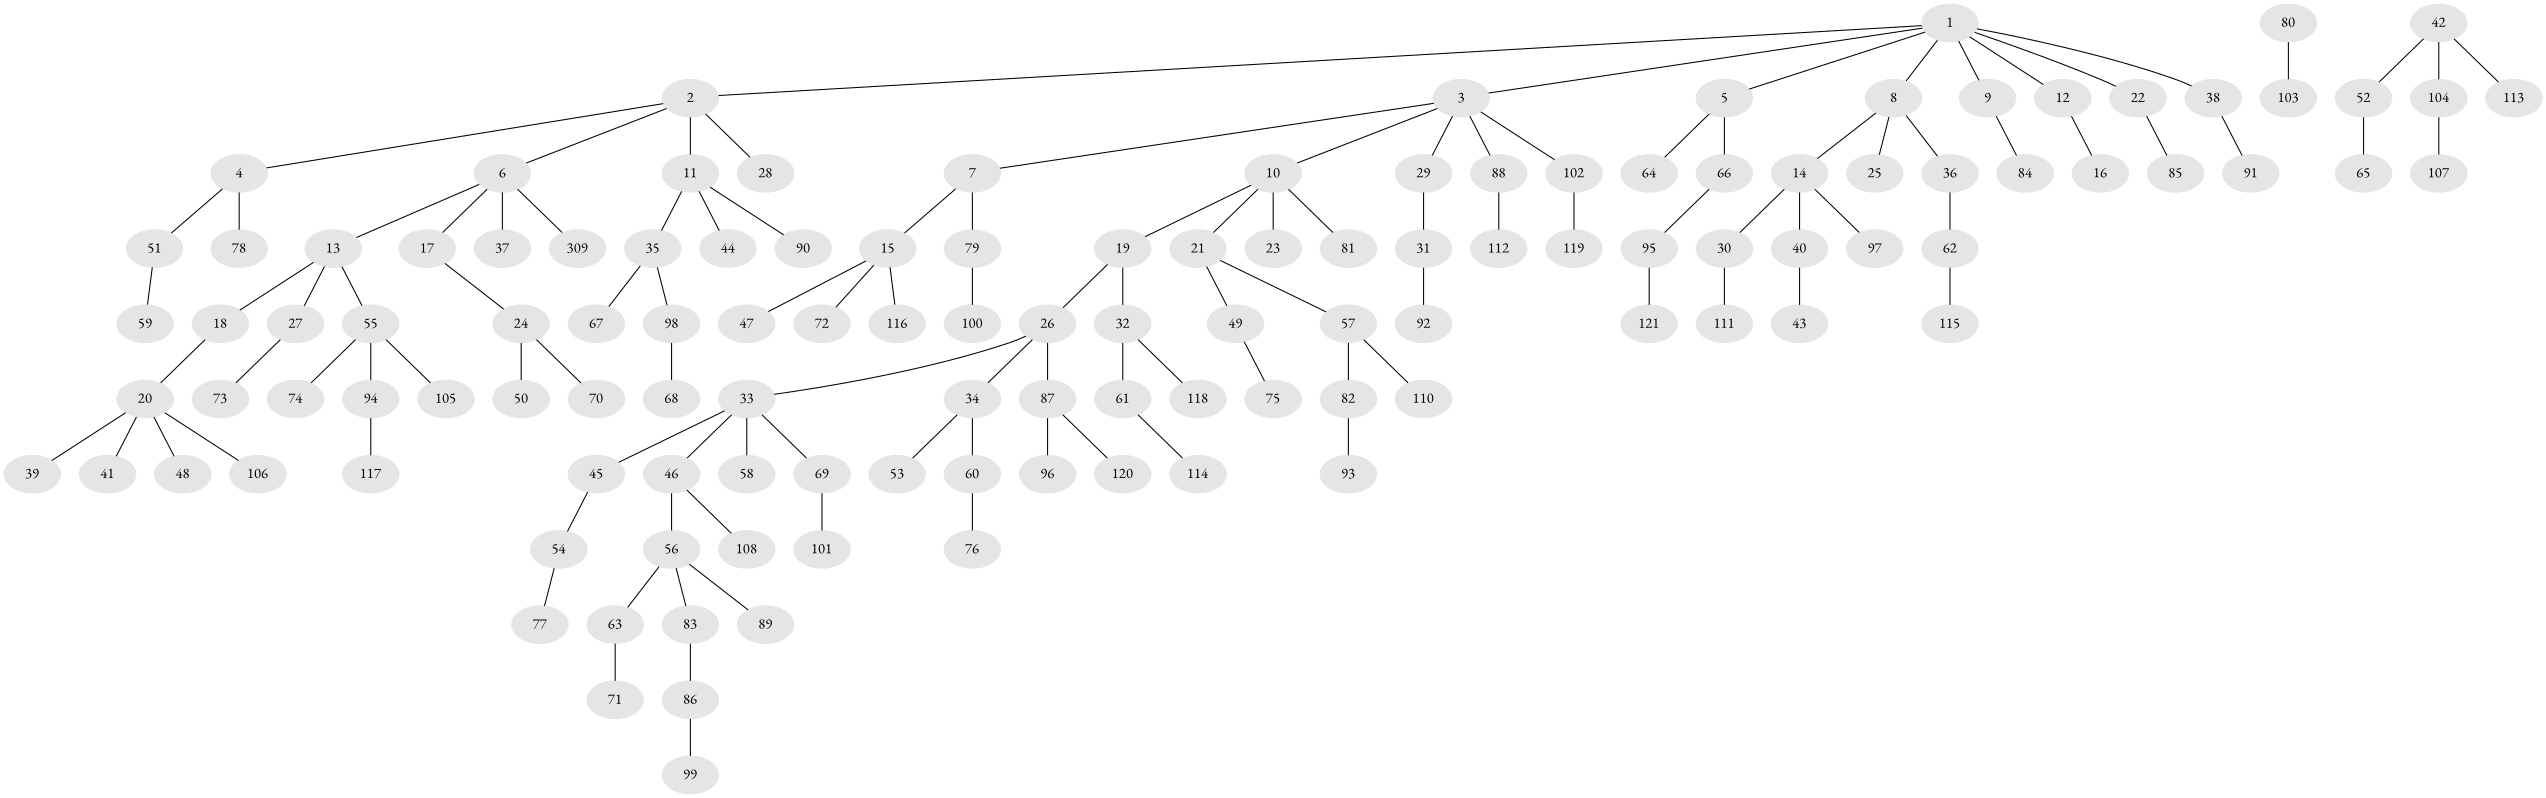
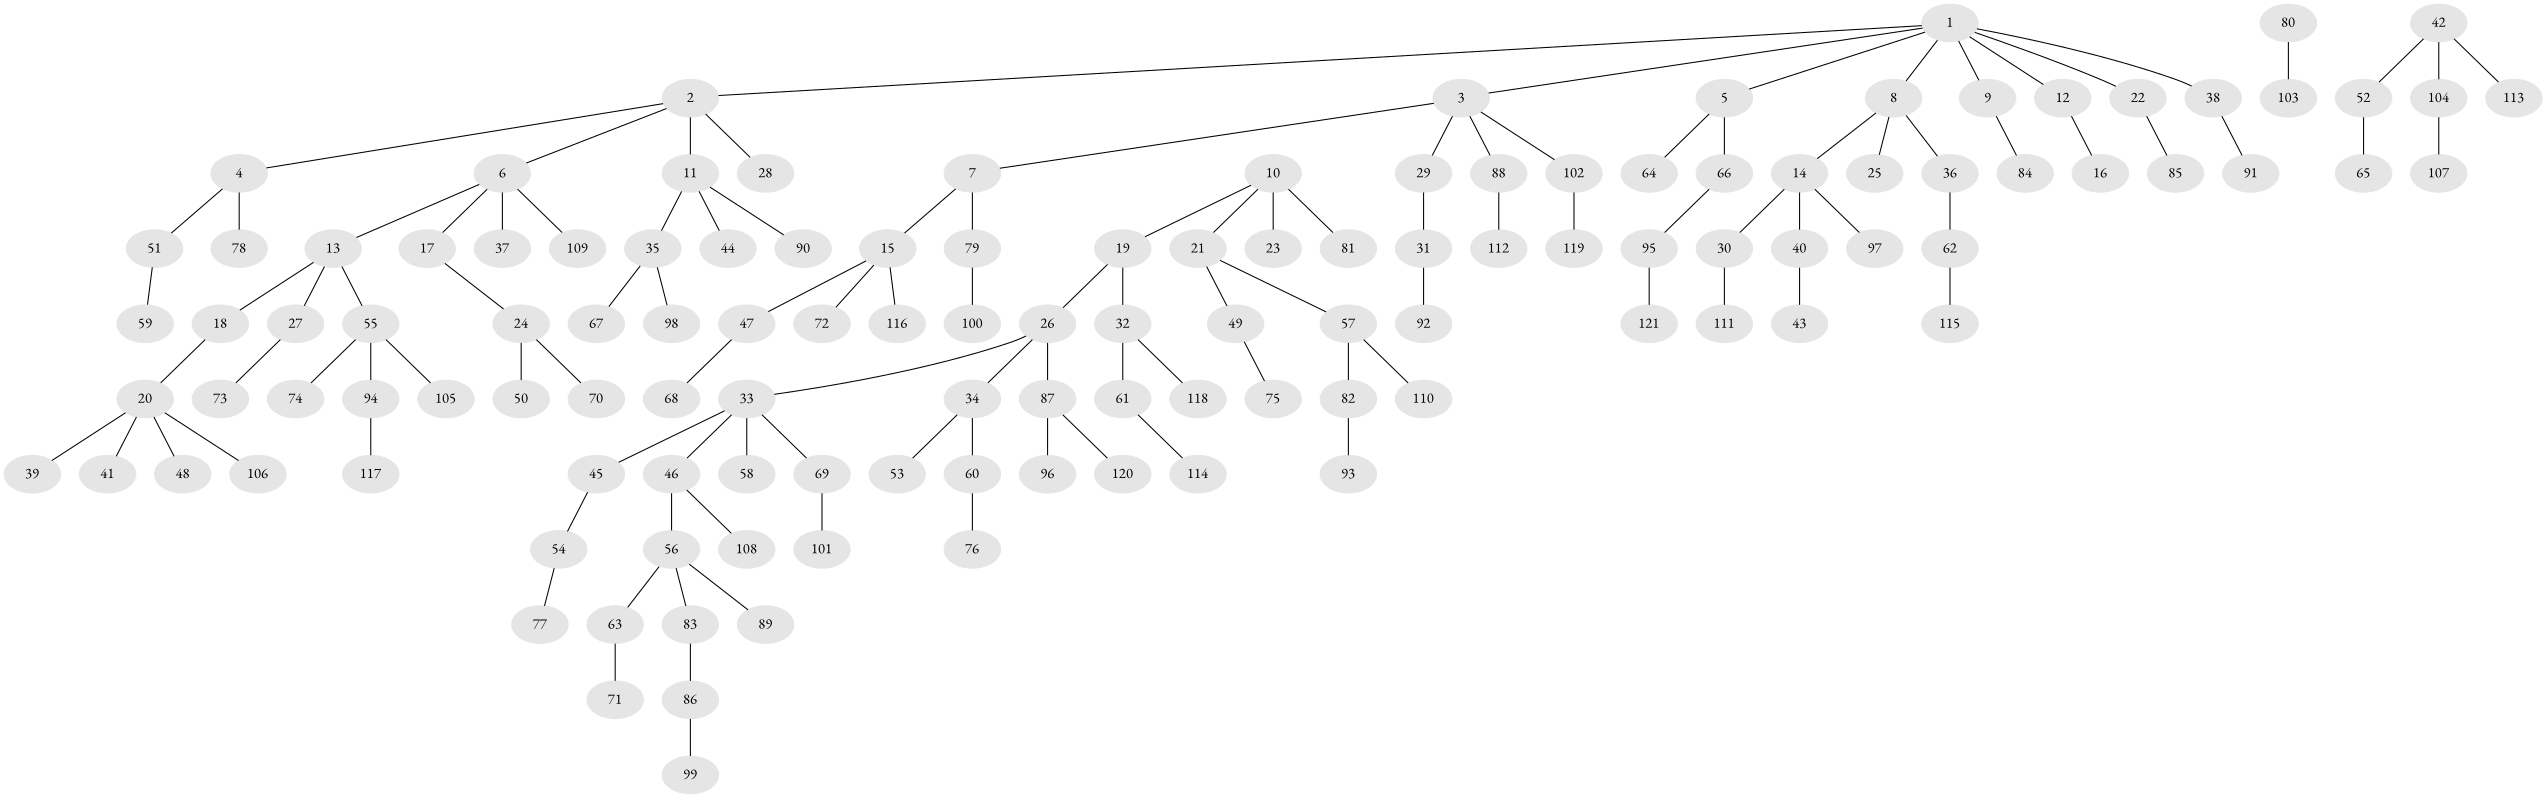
(1367, 136) -> none
(578, 249) -> (578, 249)
(672, 361) -> (709, 361)
